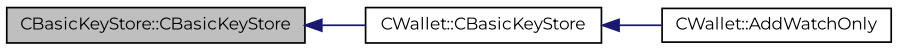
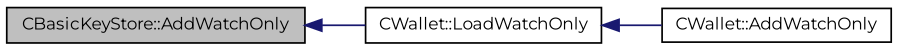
(156, 25) -> (156, 25)
(484, 25) -> (484, 25)
